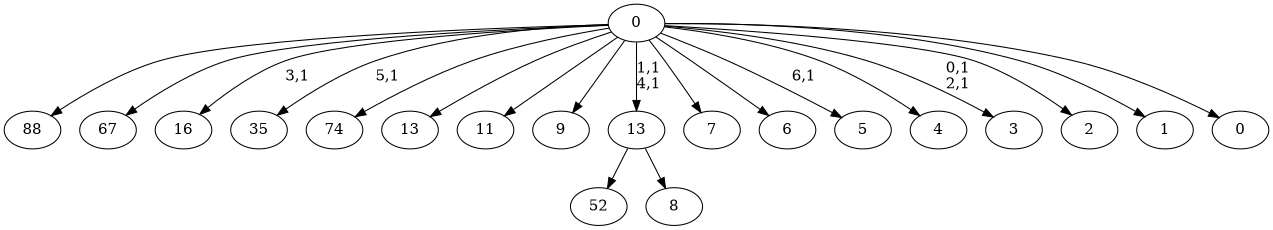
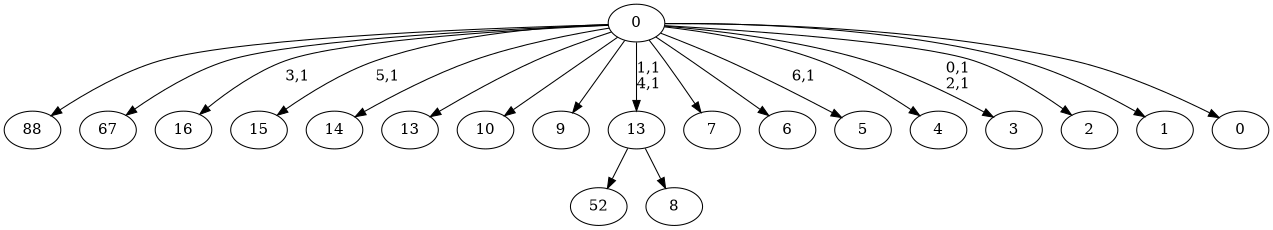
(259, 130) -> (259, 130)
(335, 130) -> (335, 130)
(486, 130) -> (486, 130)
